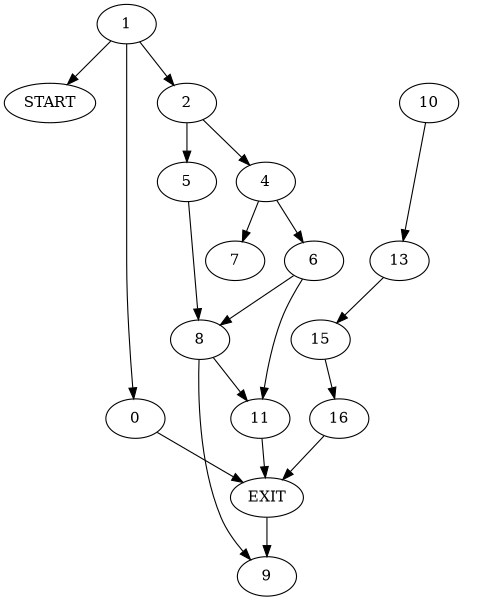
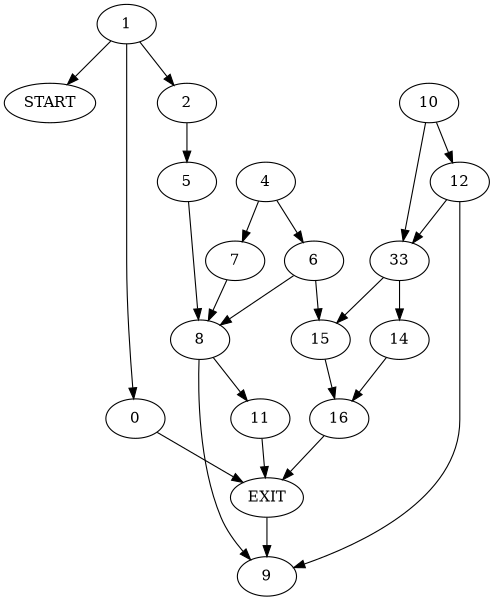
(222, 139) -> none
none -> (460, 182)
(400, 261) -> (400, 261)
none -> (220, 295)
(277, 331) -> (317, 295)
none -> (400, 340)
